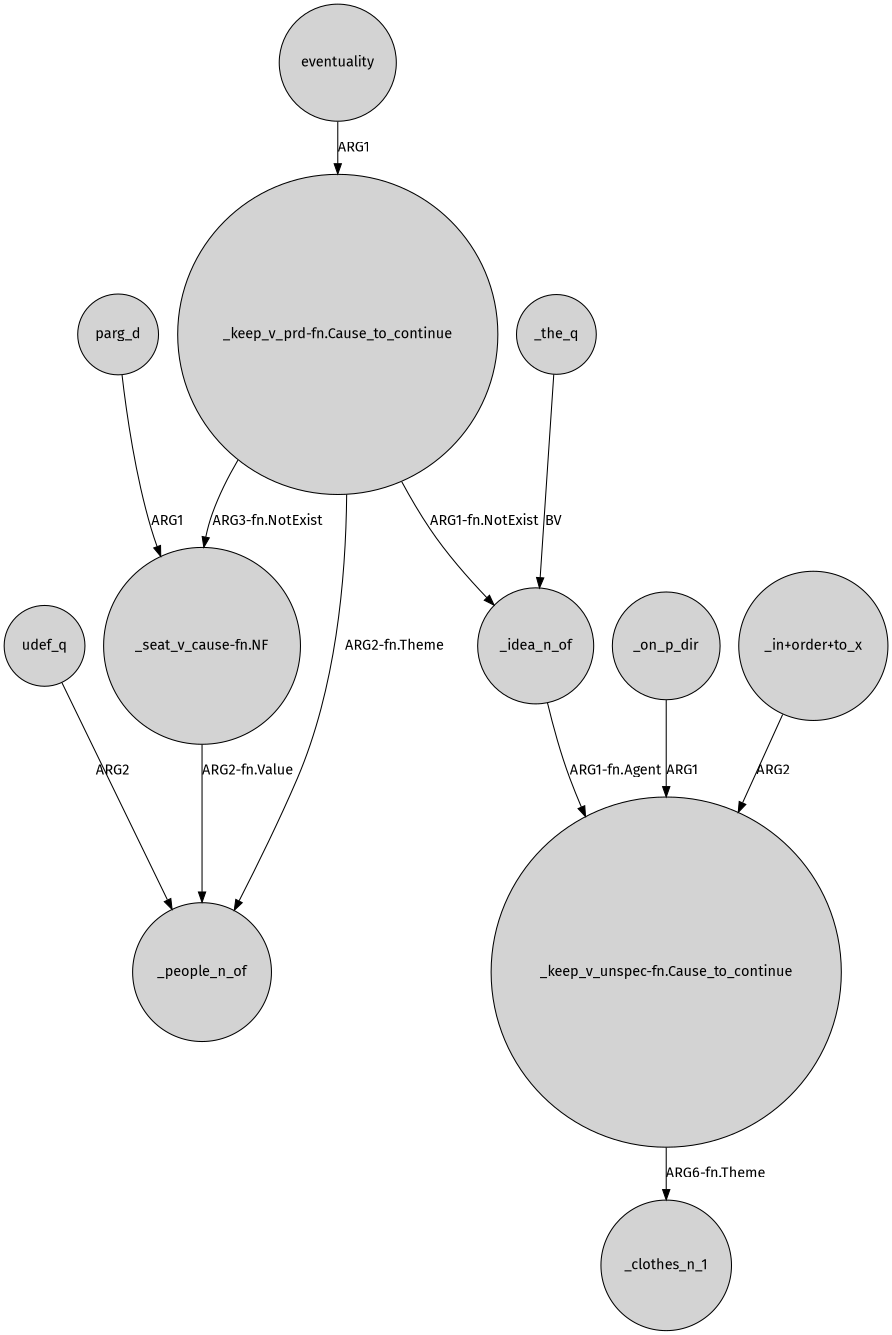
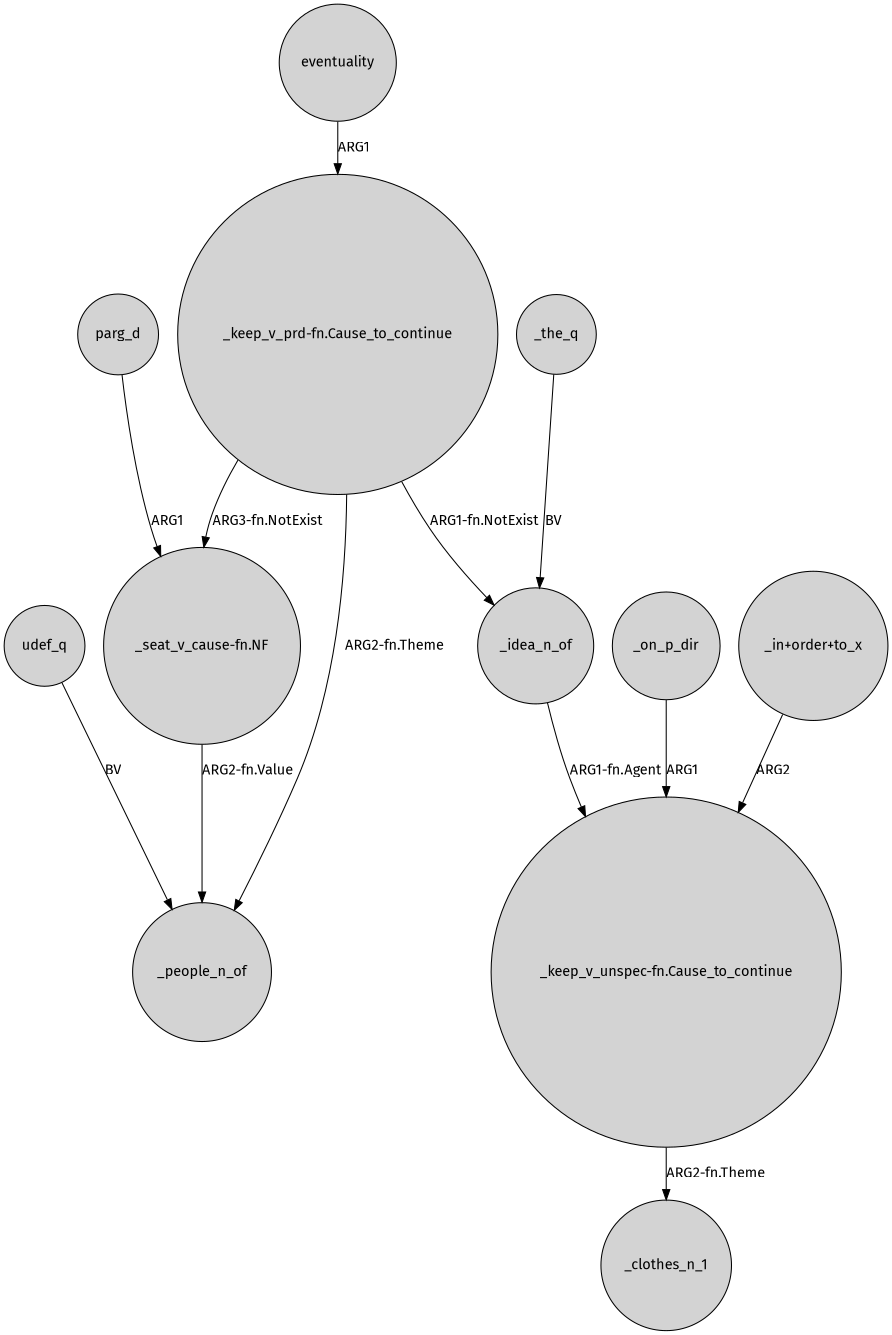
(113, 771) -> (113, 771)
(716, 1174) -> (716, 1174)
